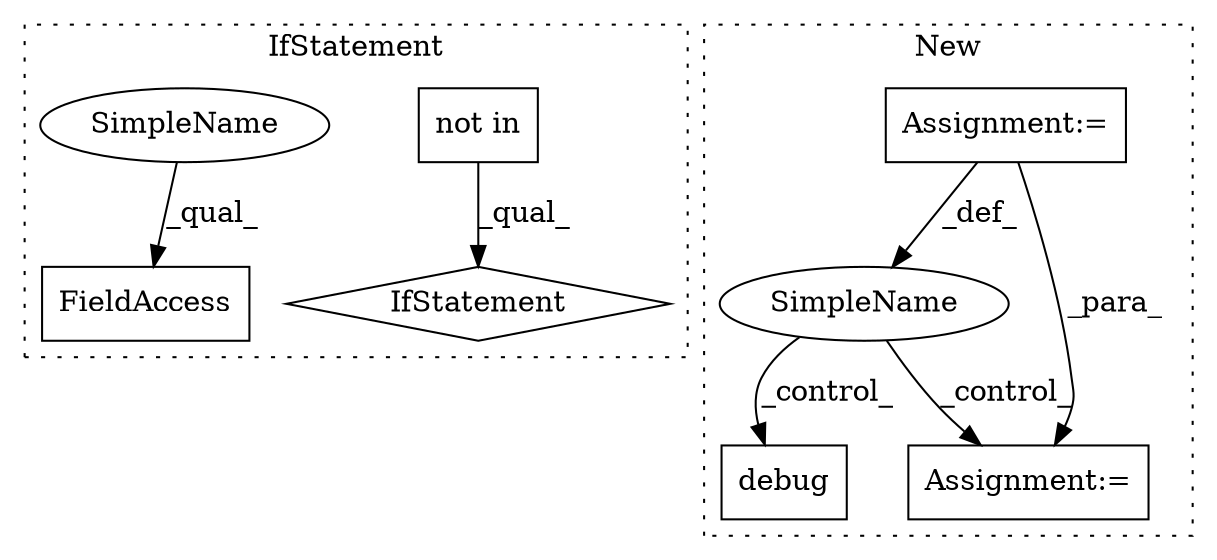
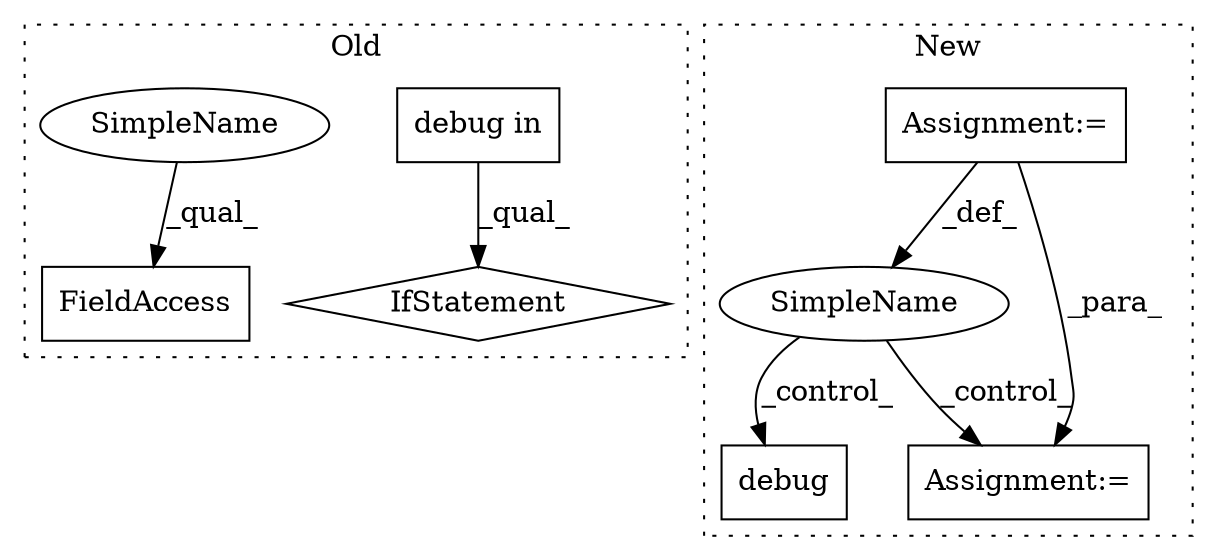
(356, 48) -> (356, 48)
(478, 125) -> (478, 125)
